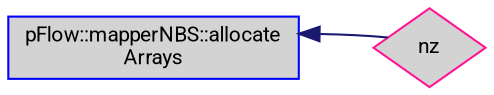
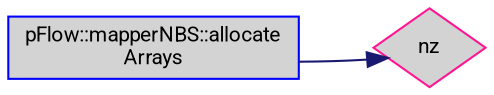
(354, 35) -> (333, 61)
